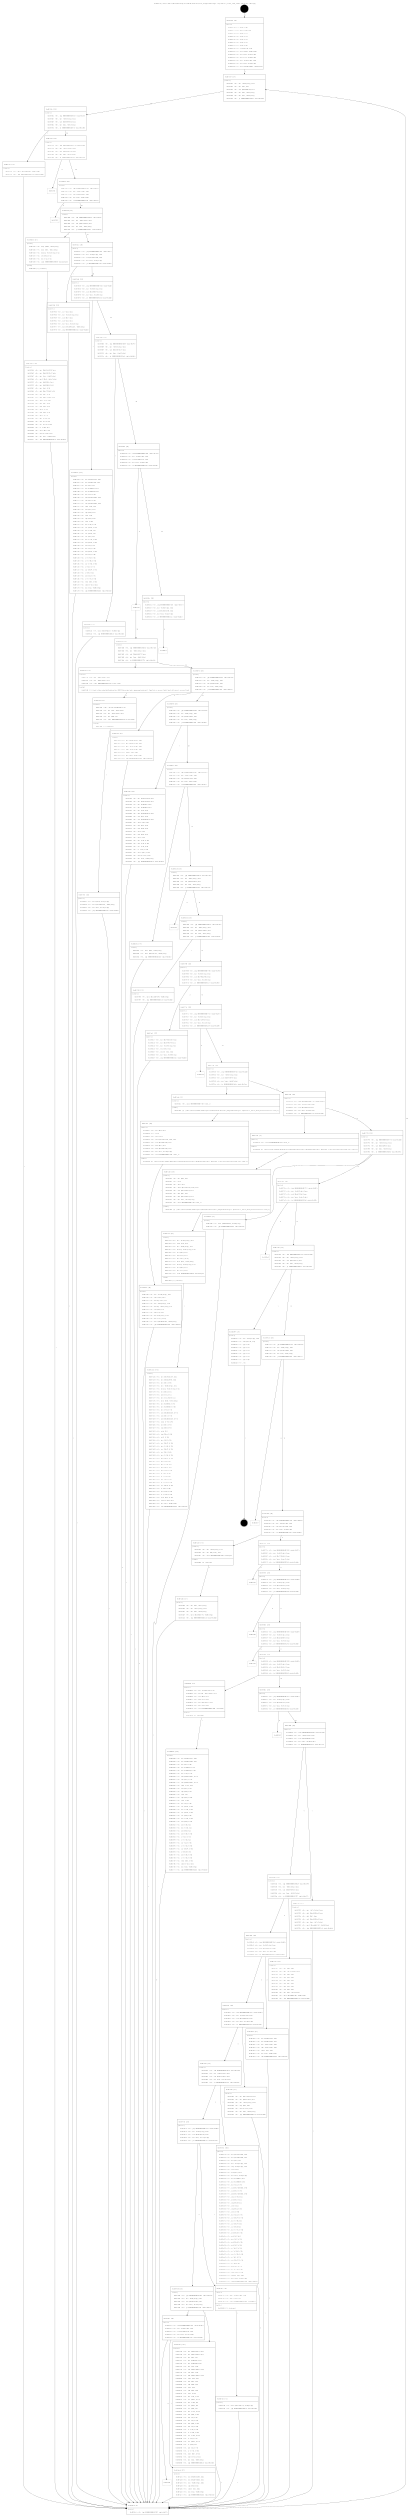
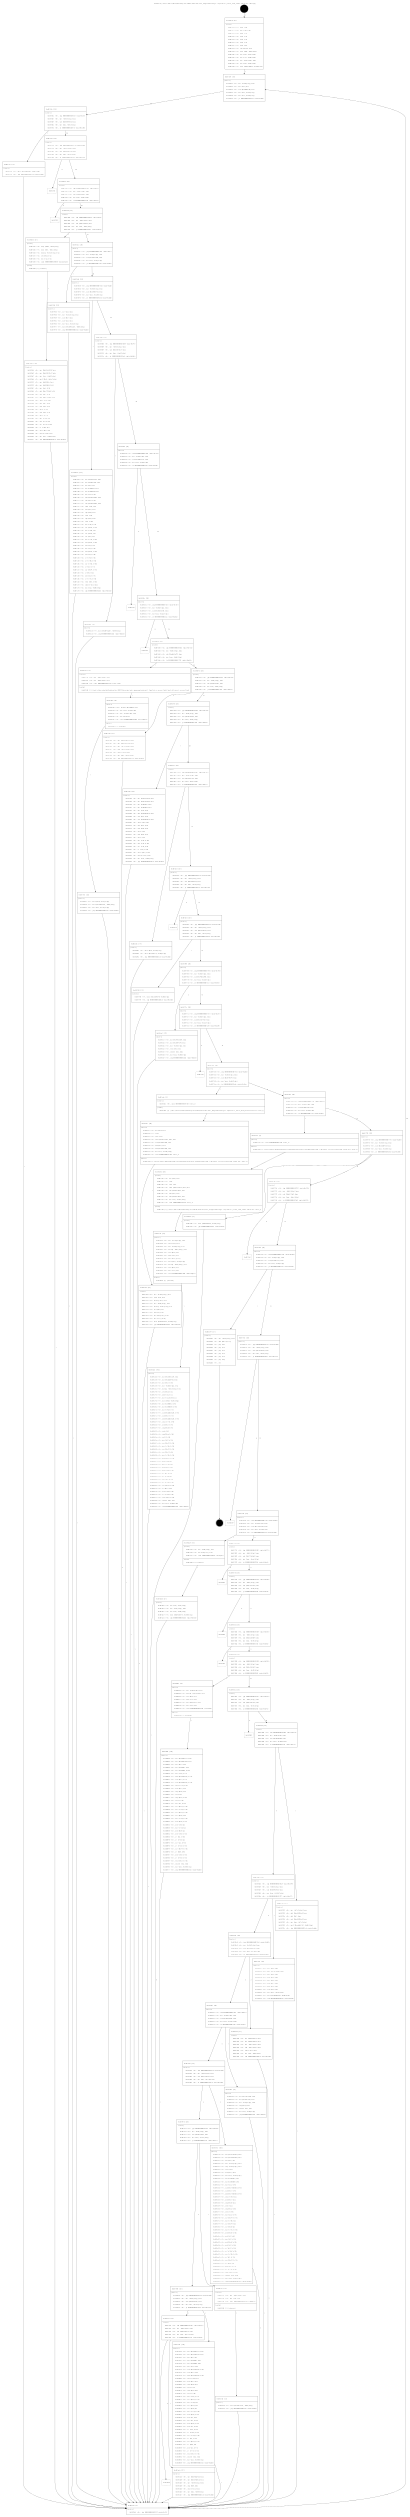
(136, 624) -> (165, 629)
